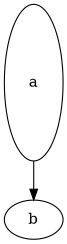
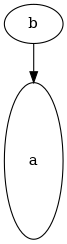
(34, 175) -> (34, 58)
